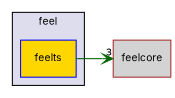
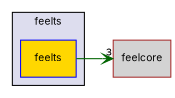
(48, 22) -> (48, 22)
